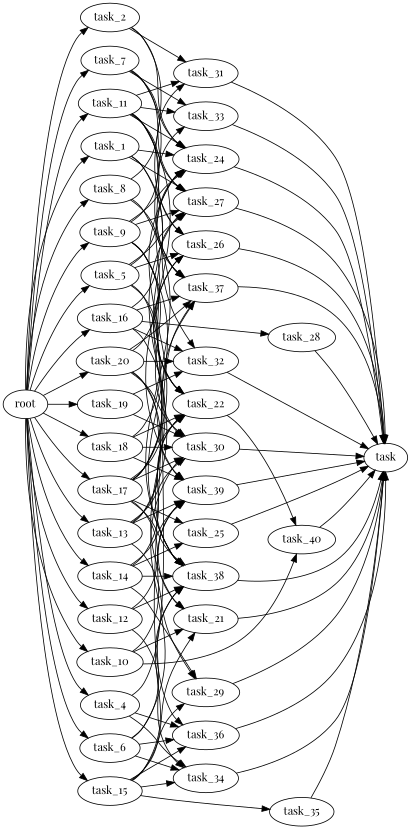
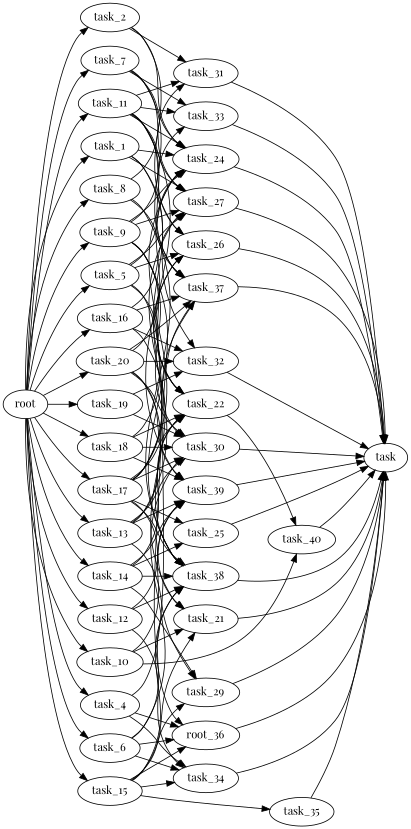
(302, 337) -> none
(206, 735) -> (206, 735)
